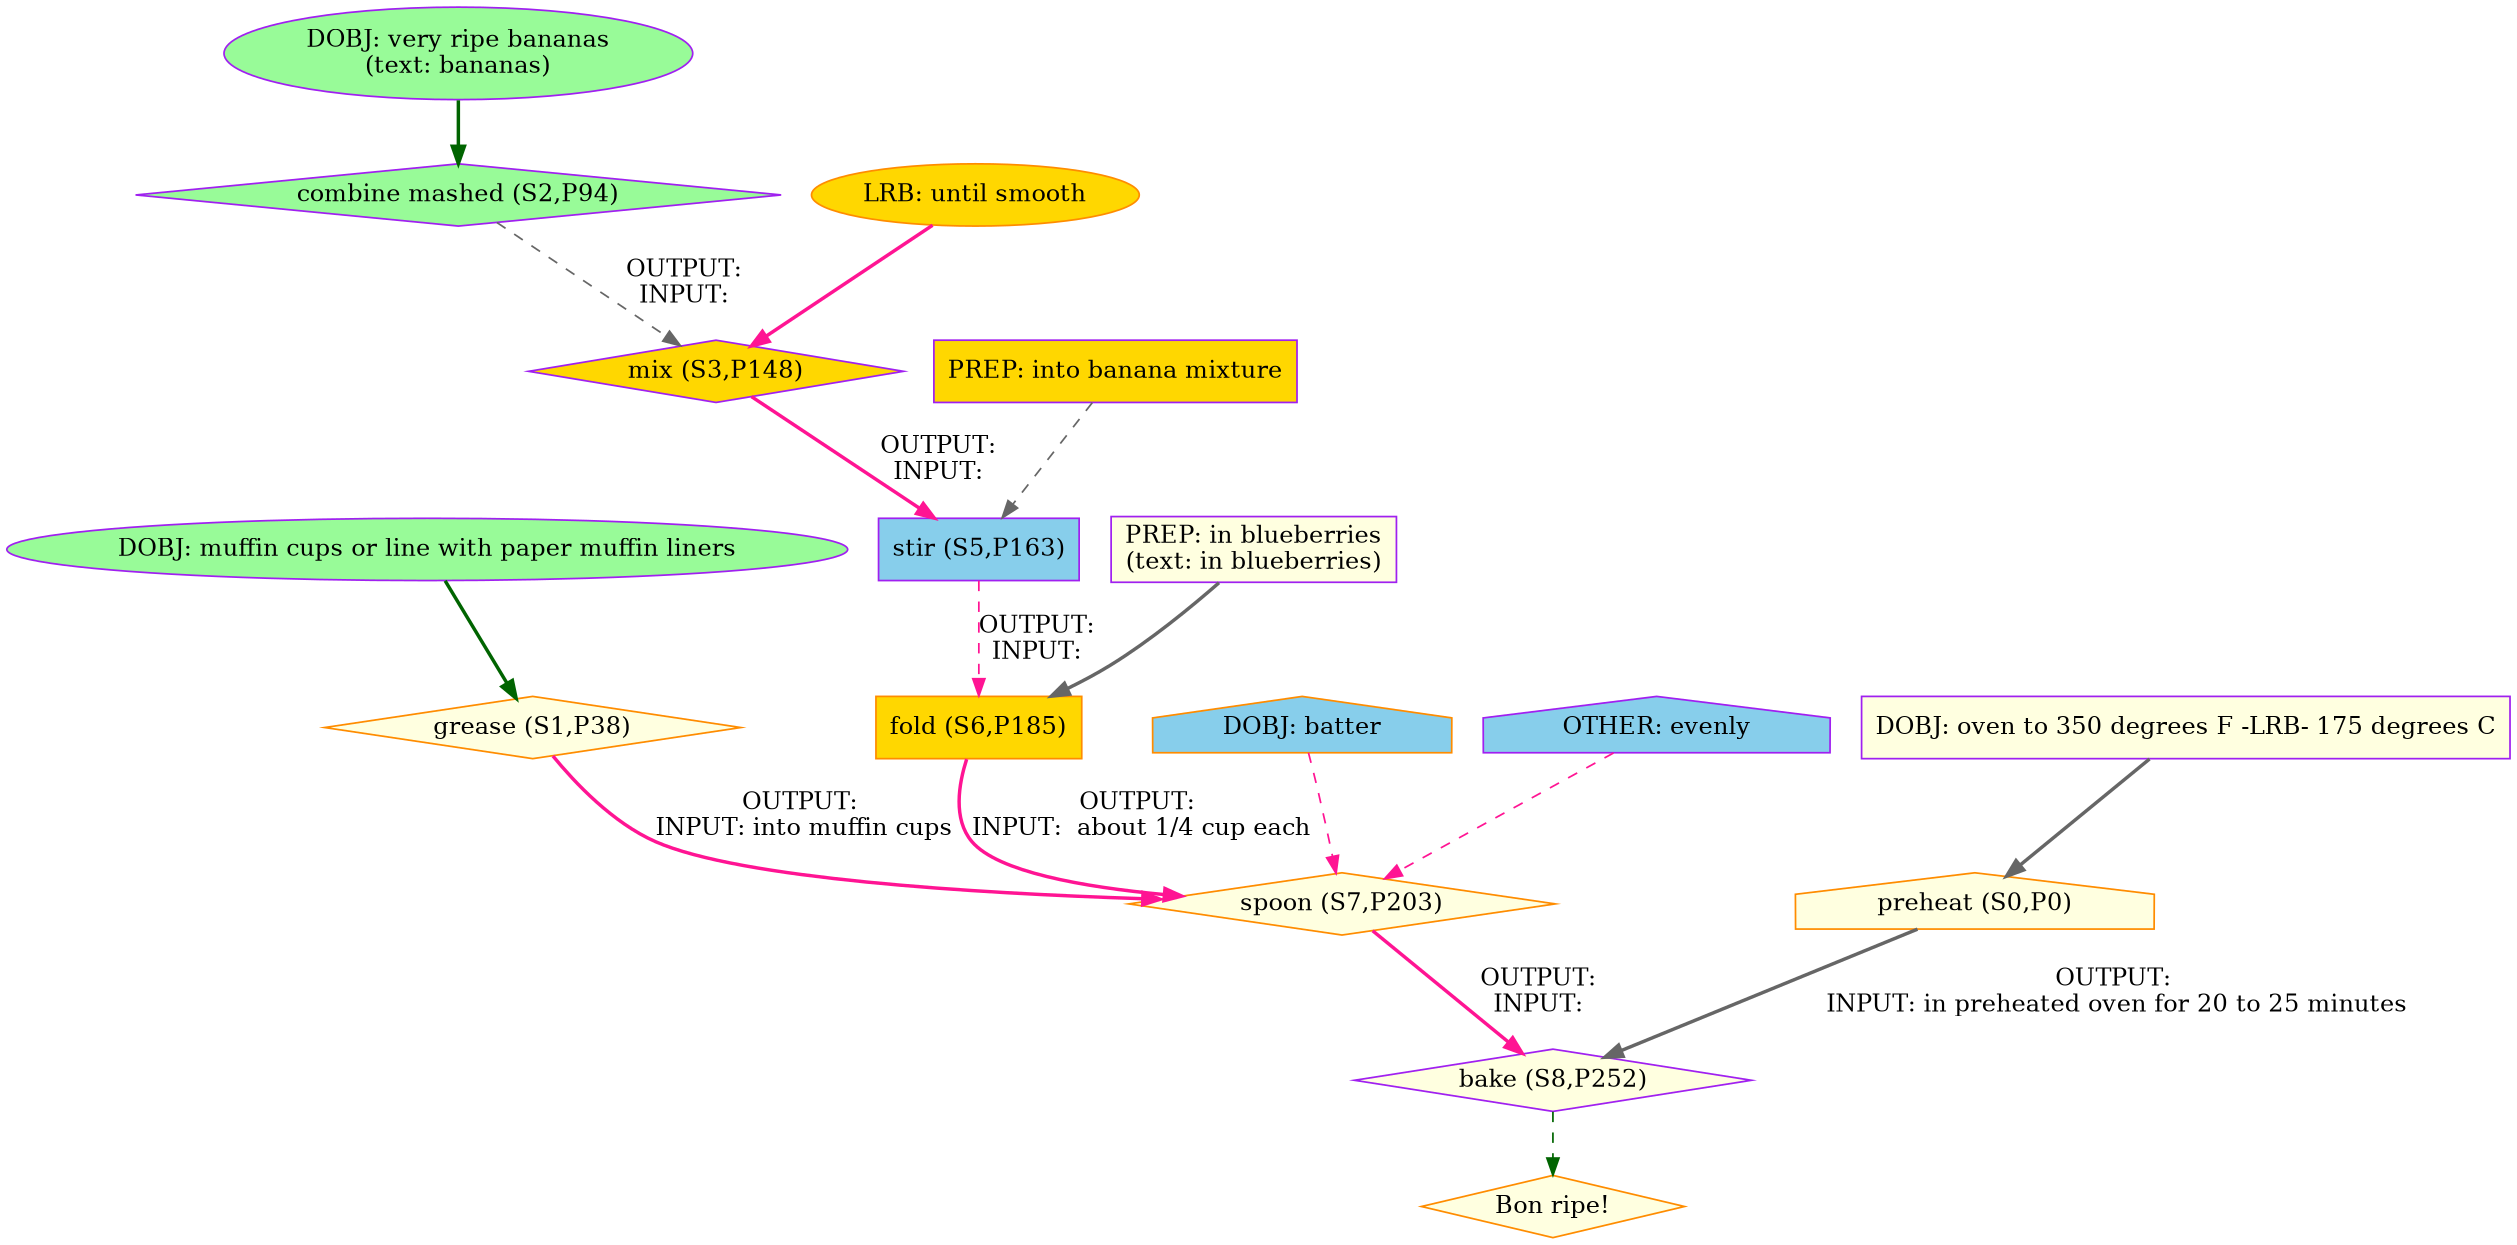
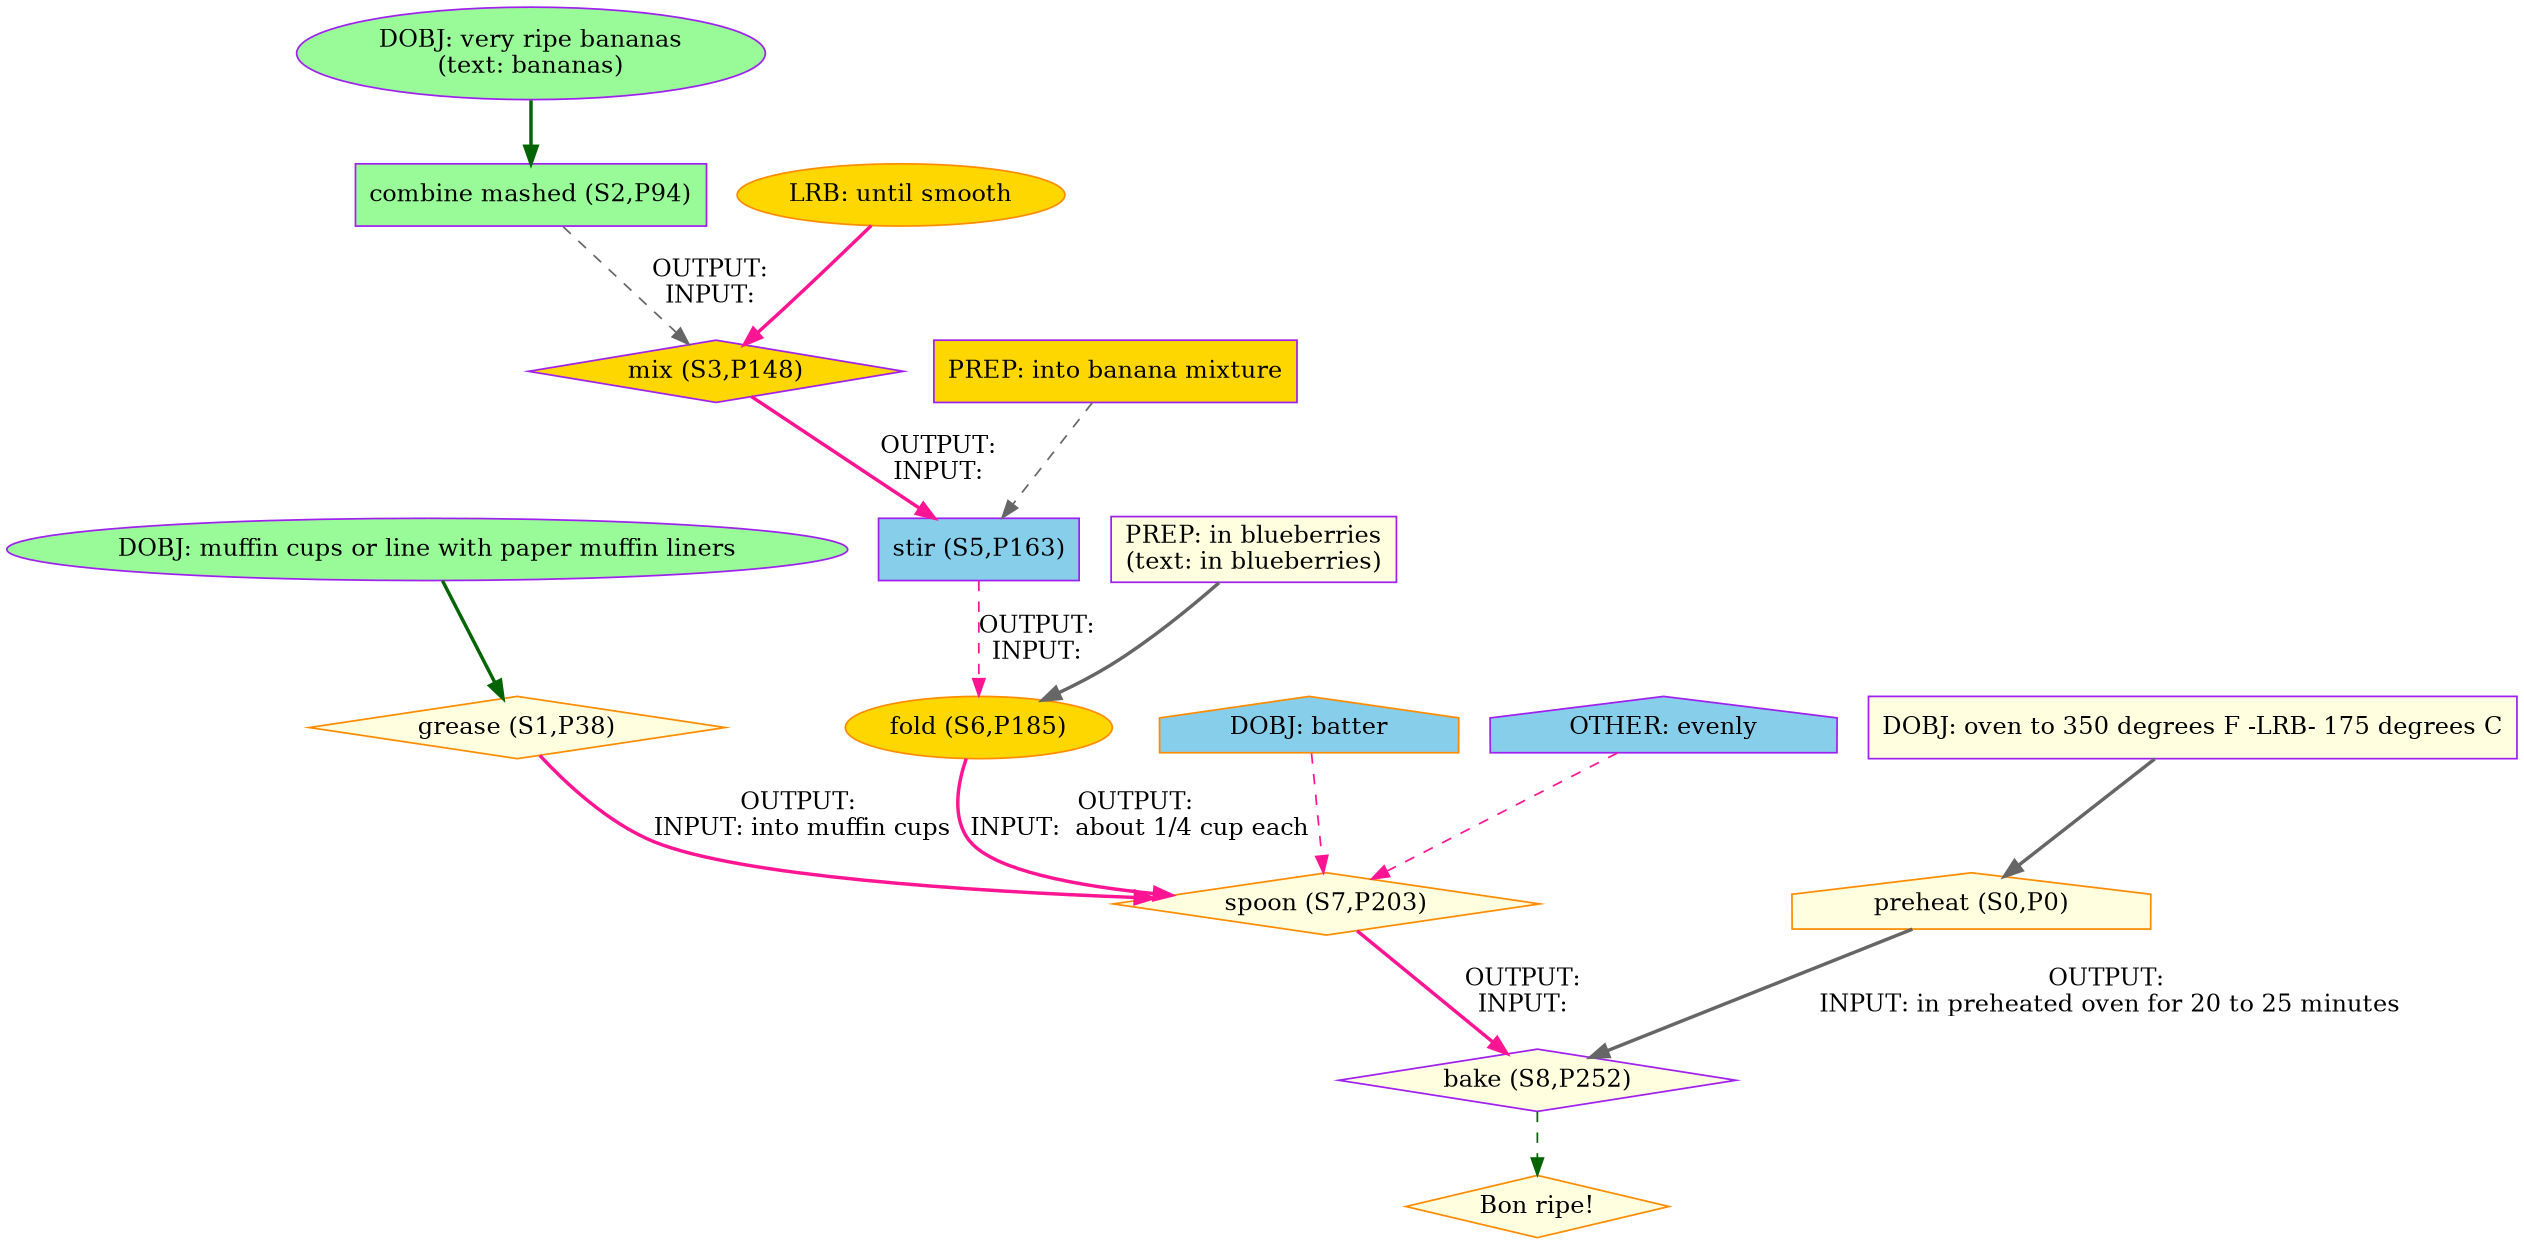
(458, 195) -> (531, 195)
(979, 728) -> (979, 728)
